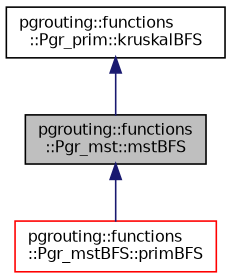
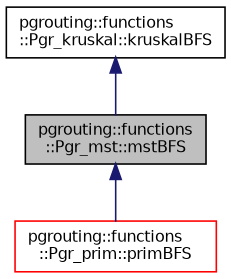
(116, 32) -> (116, 32)
(116, 246) -> (116, 246)
